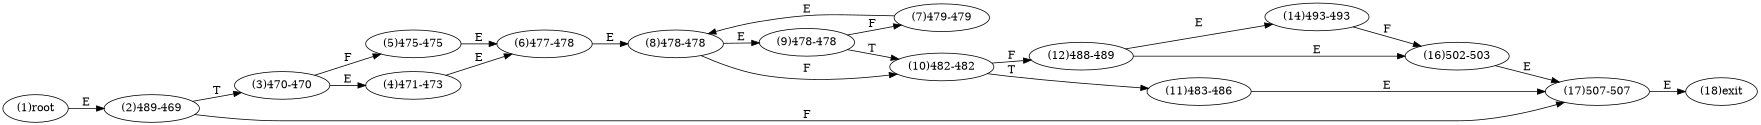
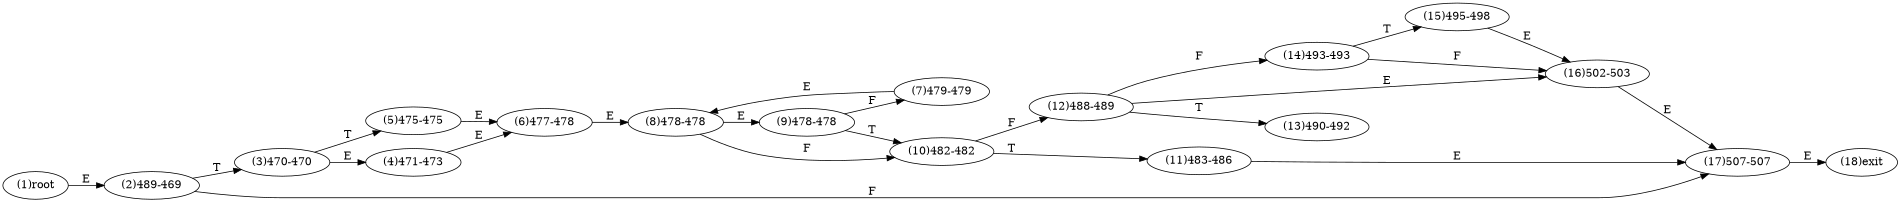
none -> (1457, 17)
(1199, 23) -> (1199, 57)
(348, 58) -> (348, 135)
none -> (1317, 127)
